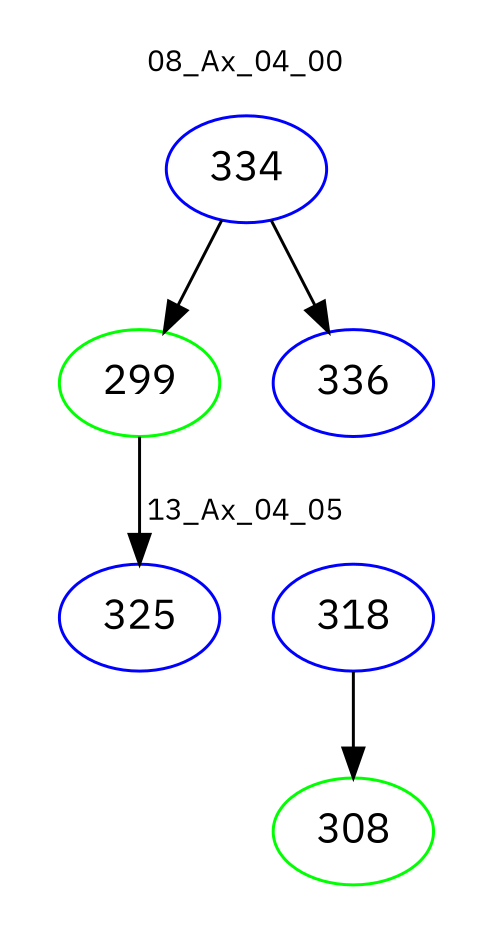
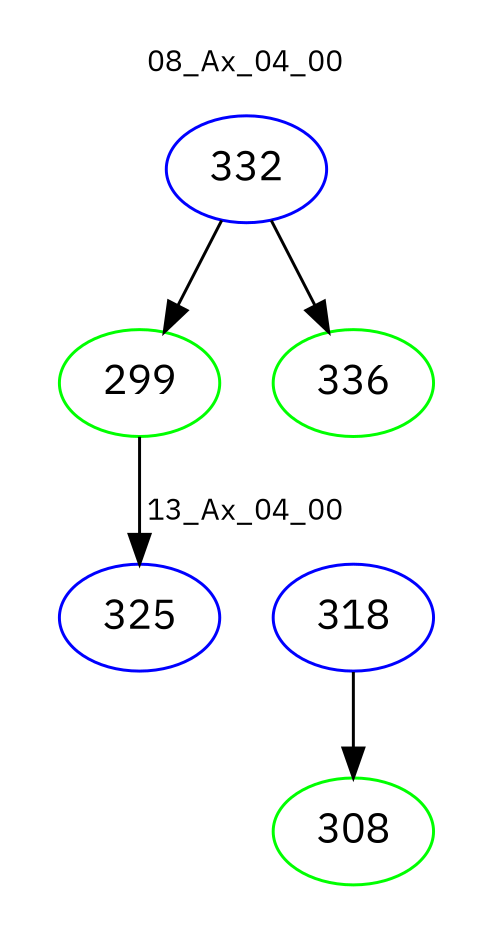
(246, 169) -> (246, 169)
(353, 383) -> (353, 383)
(246, 512) -> (246, 512)
